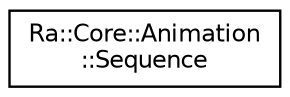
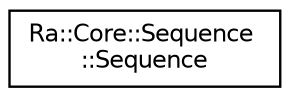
(145, 49) -> (145, 49)
